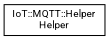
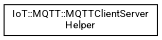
(55, 20) -> (81, 20)
